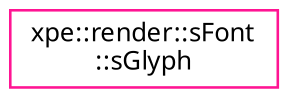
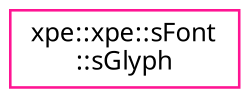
(144, 49) -> (125, 49)
